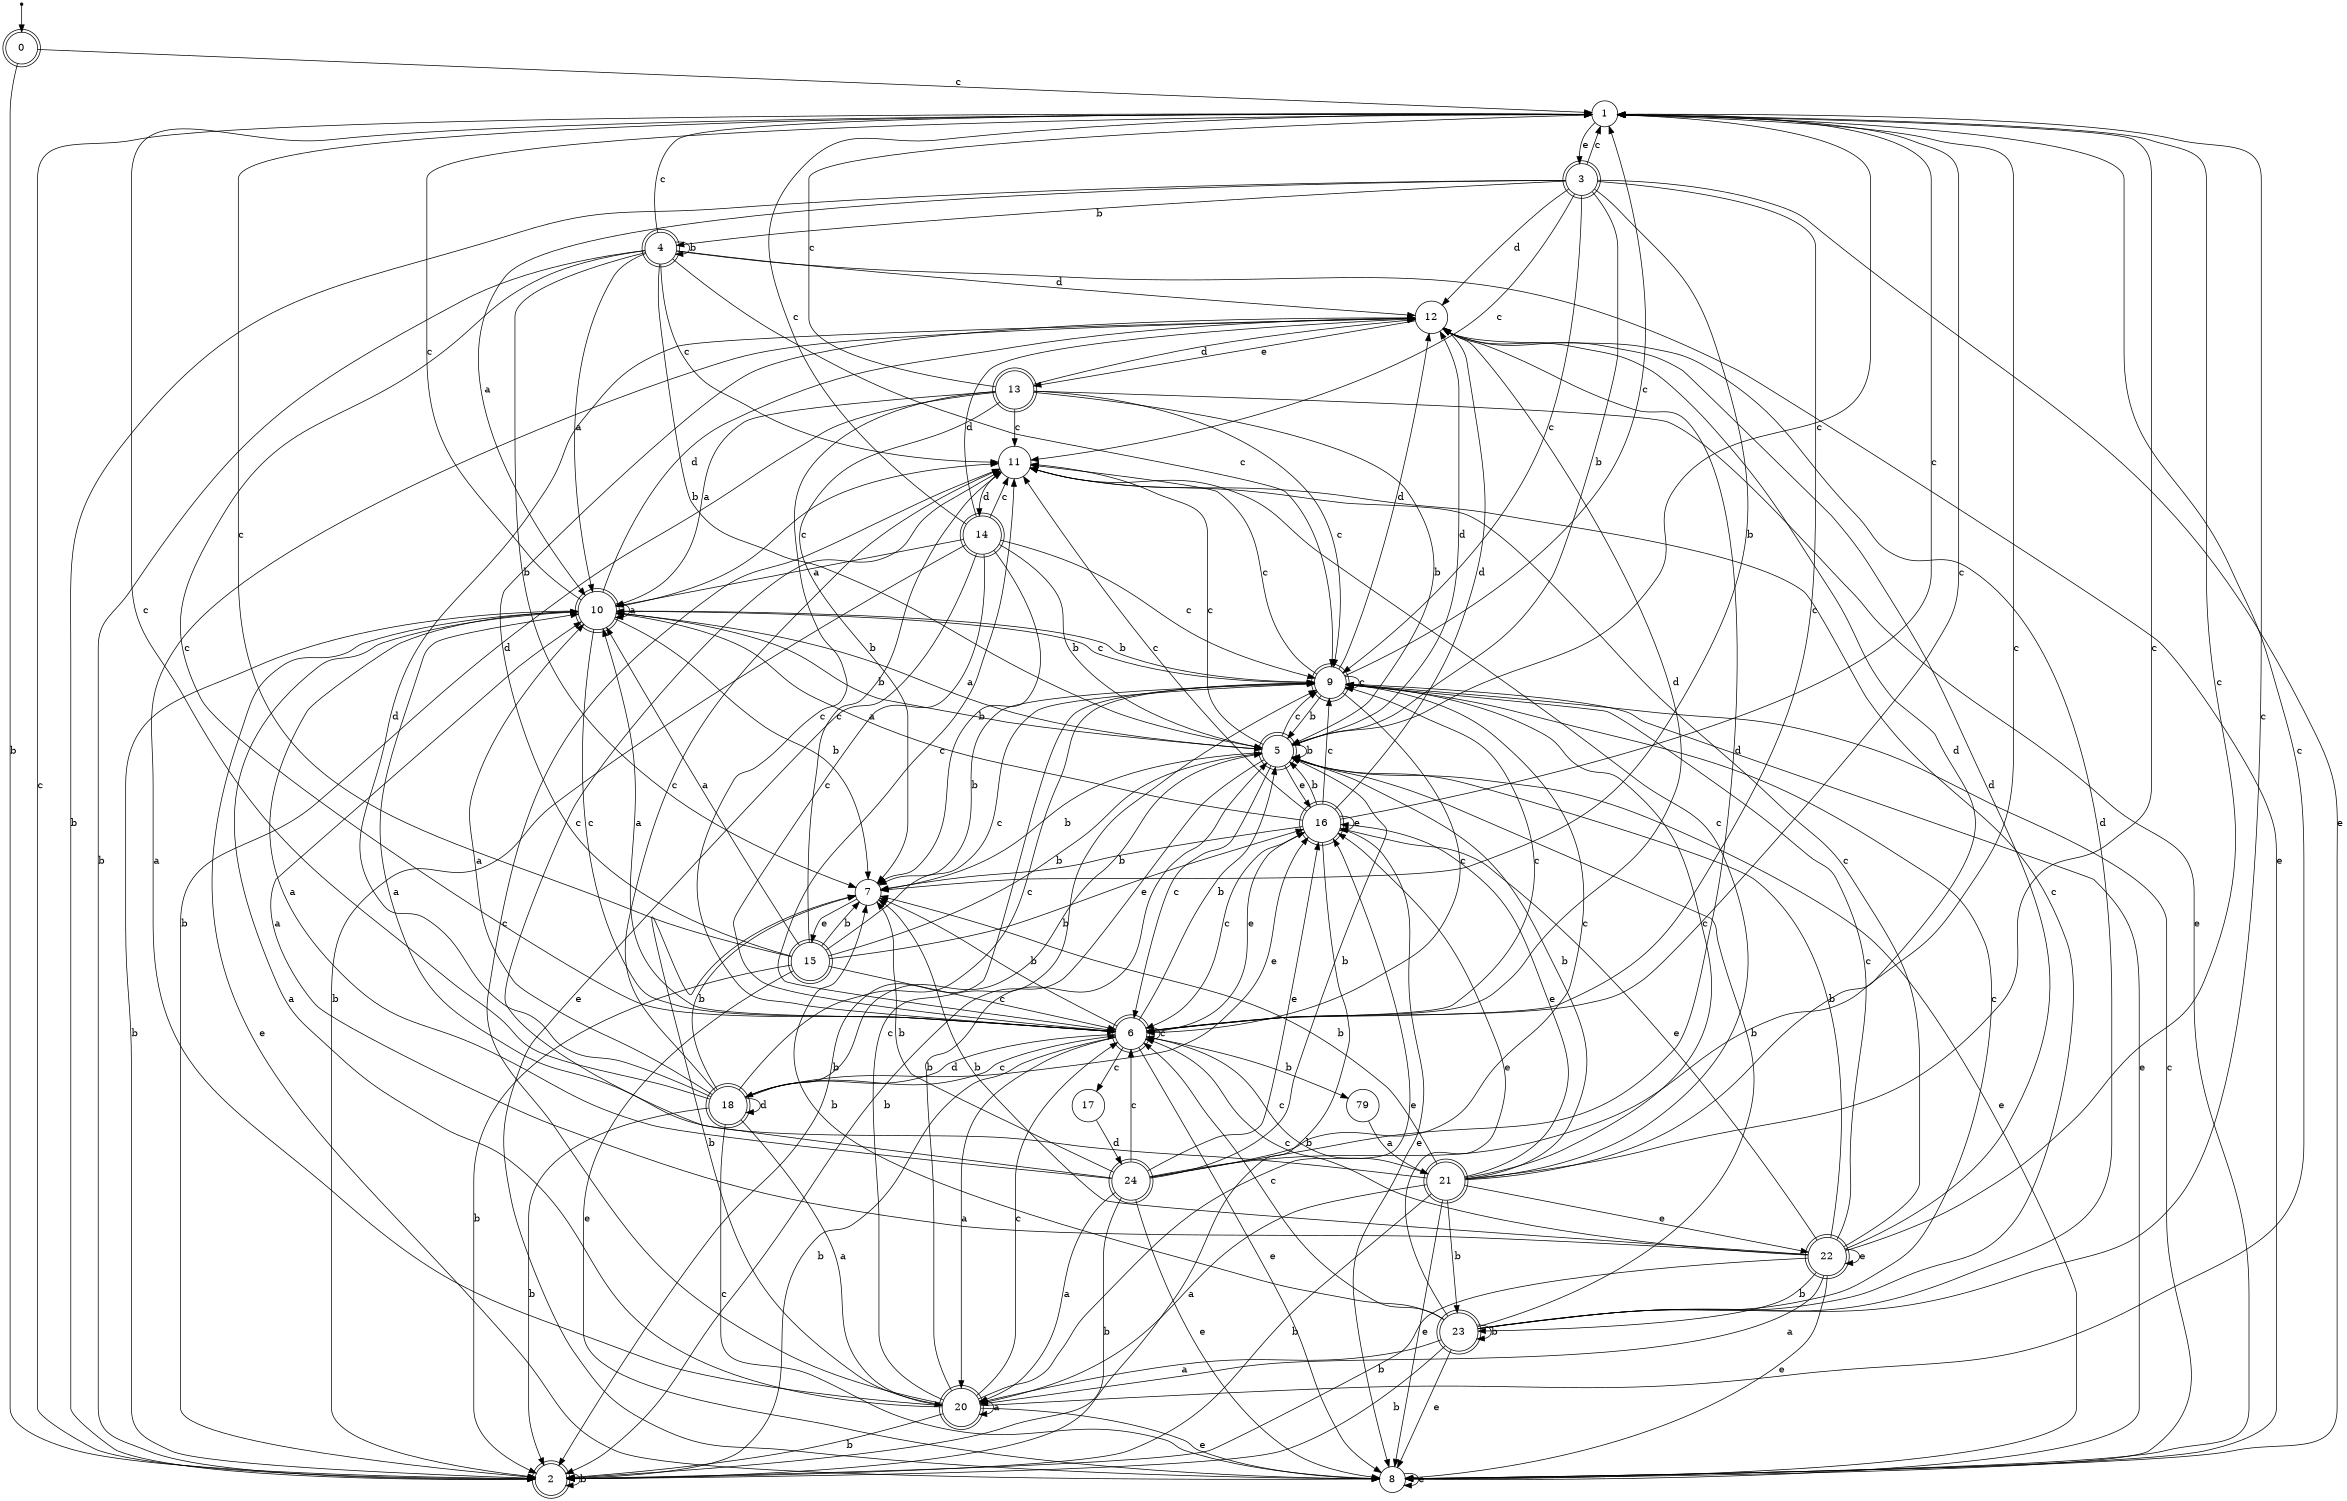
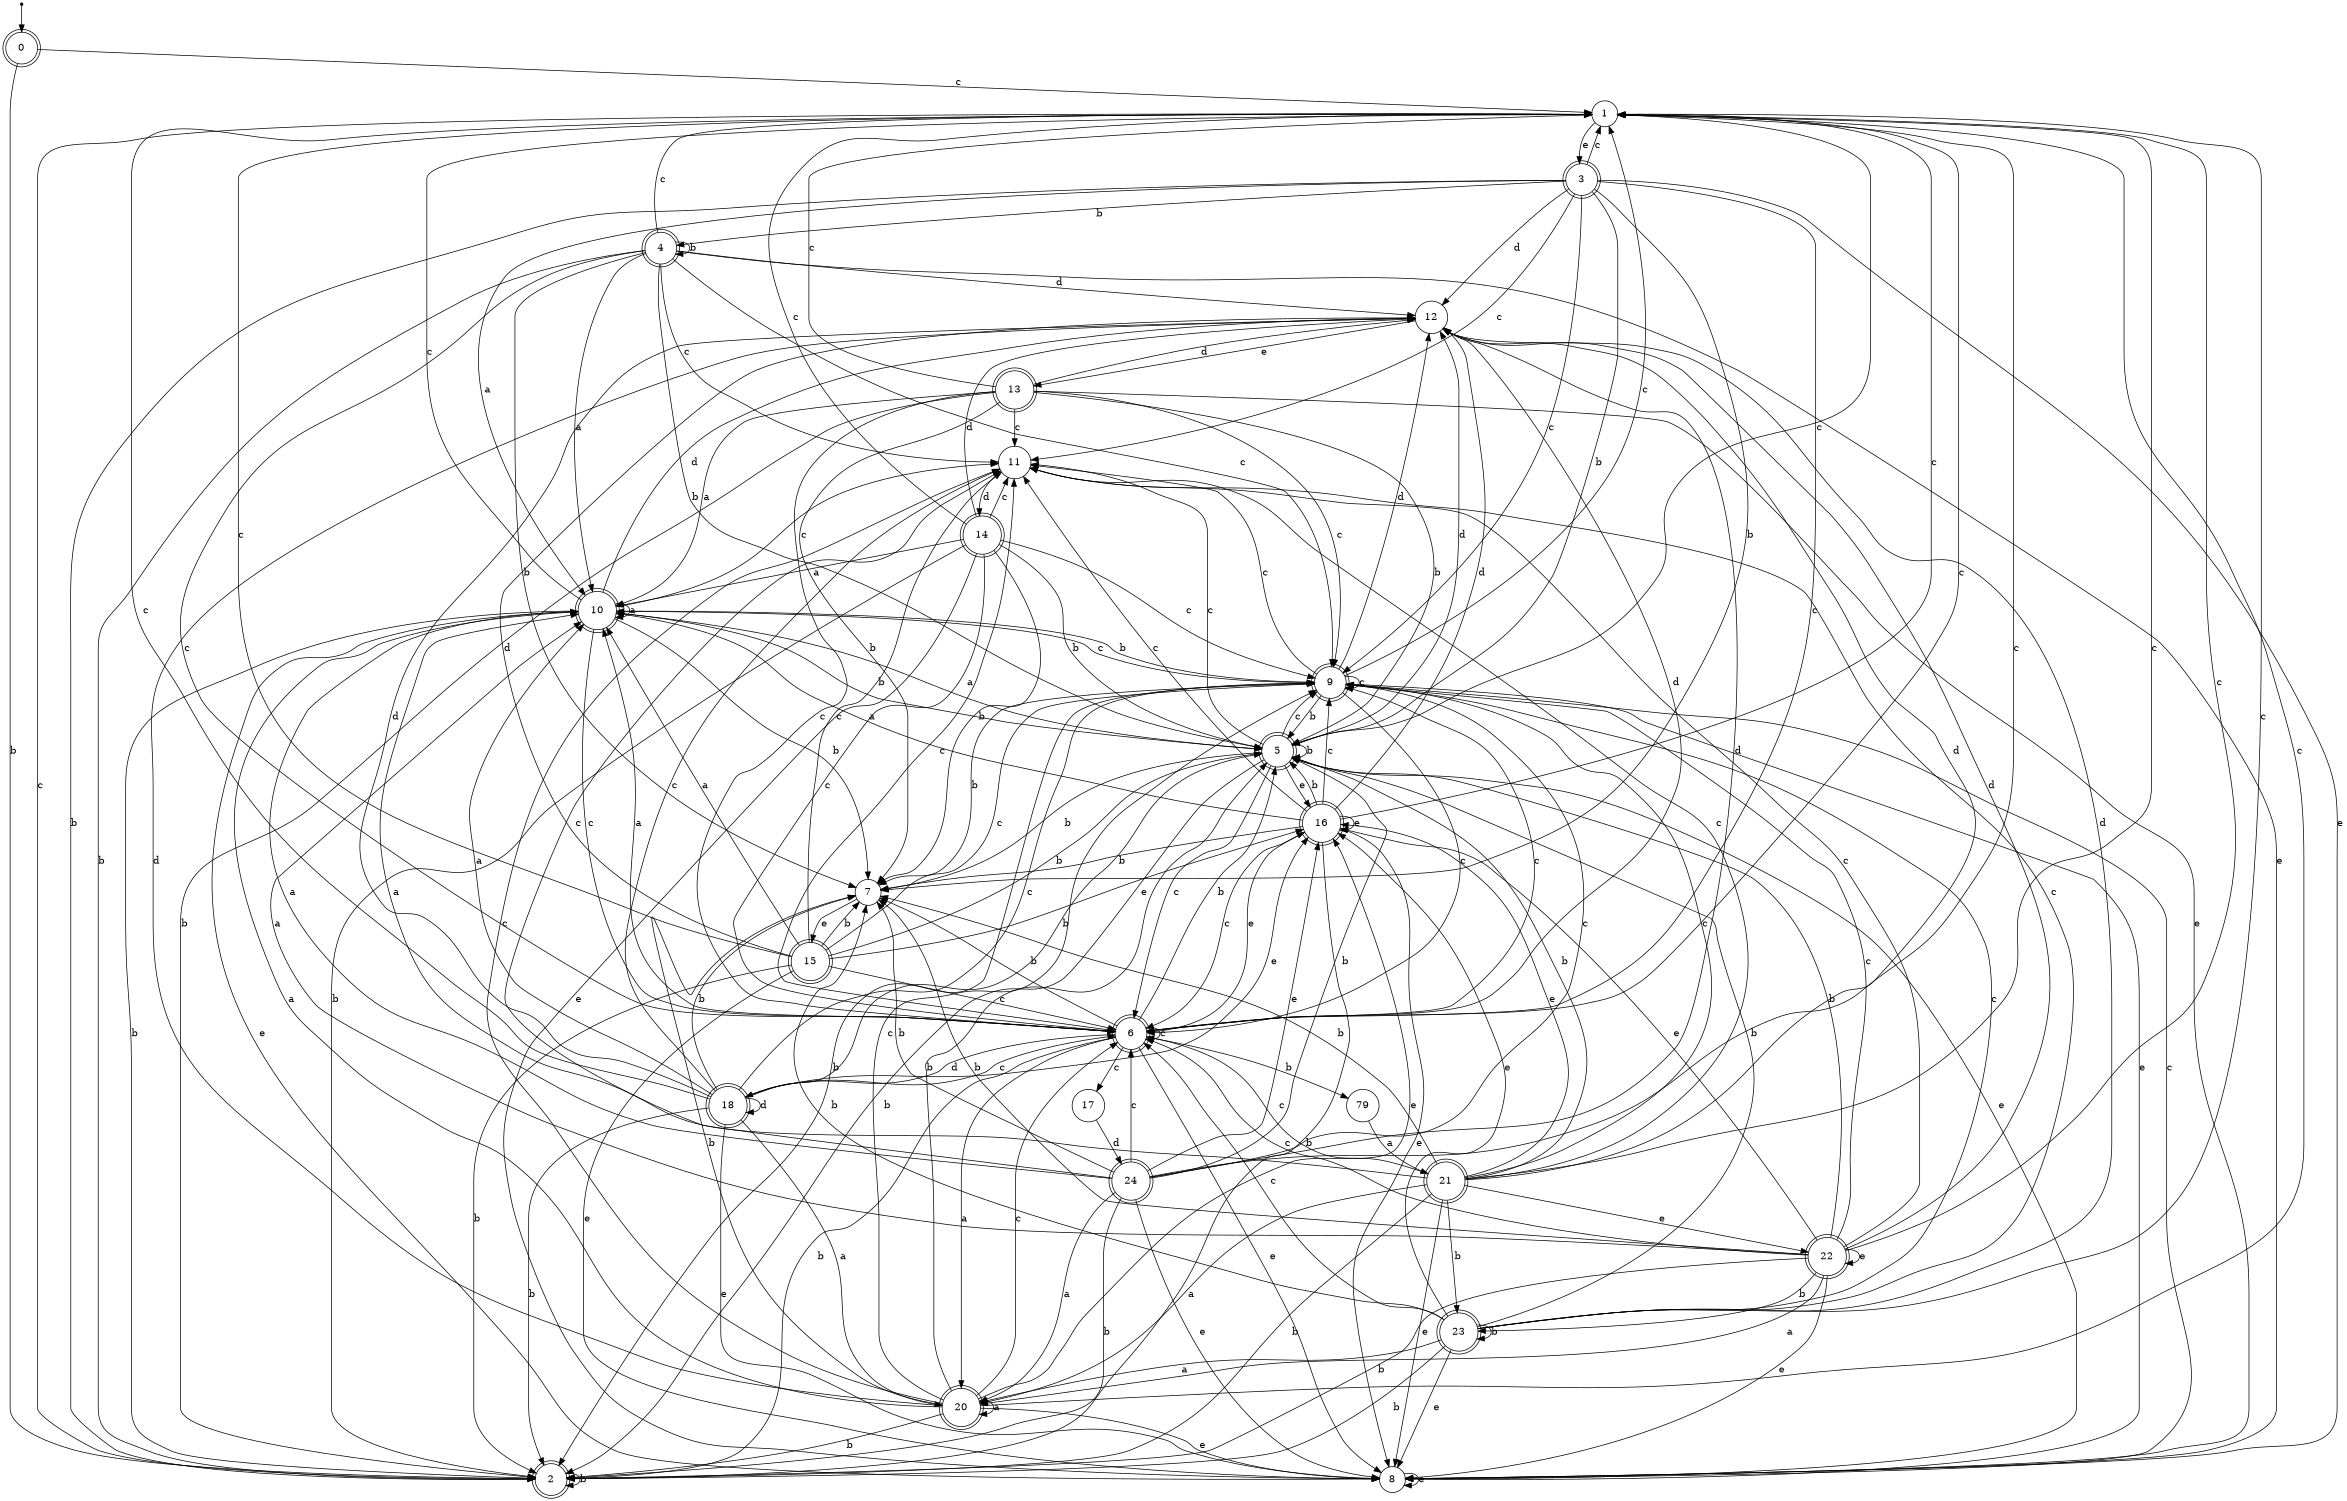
(157, 861) -> (157, 861)
(724, 1294) -> (724, 1294)
